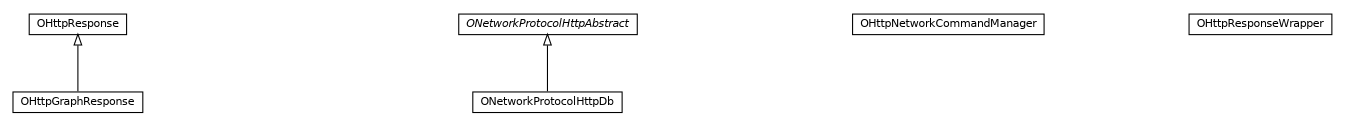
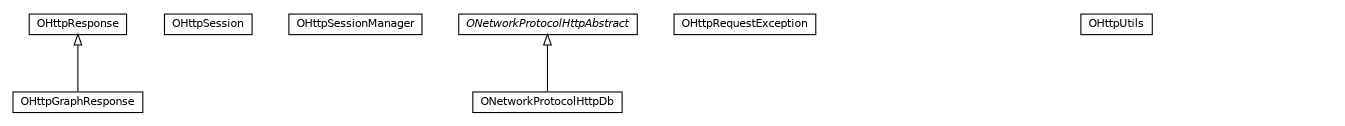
none -> (208, 24)
none -> (355, 24)
none -> (744, 24)
(948, 24) -> none
none -> (1117, 24)
(1260, 24) -> none
